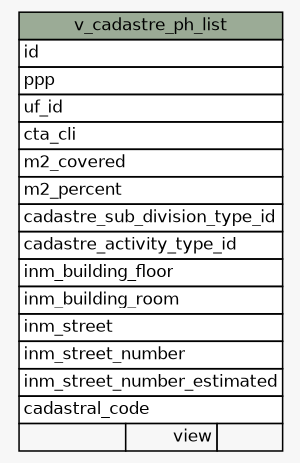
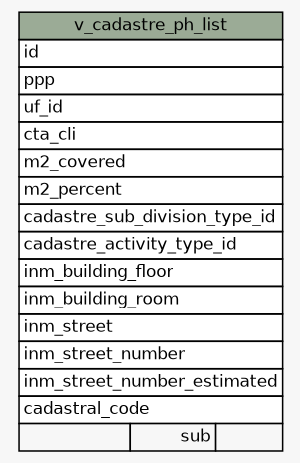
(193, 437) -> (196, 437)
